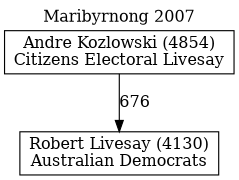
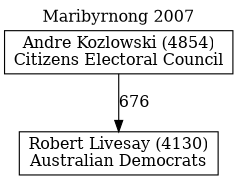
(119, 52) -> (119, 52)
